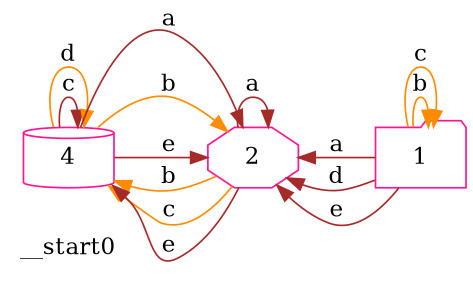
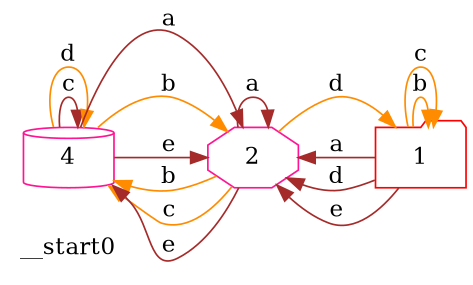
none -> (328, 99)
(421, 158) -> (421, 158)
